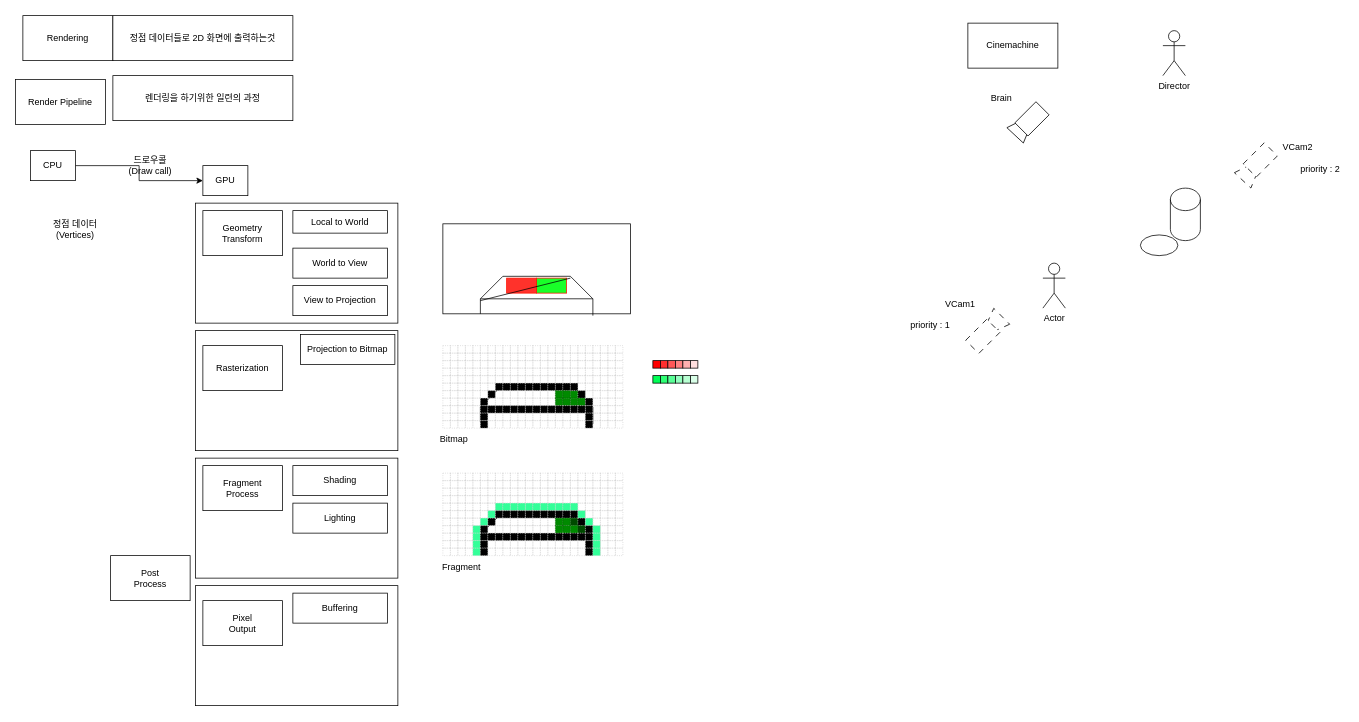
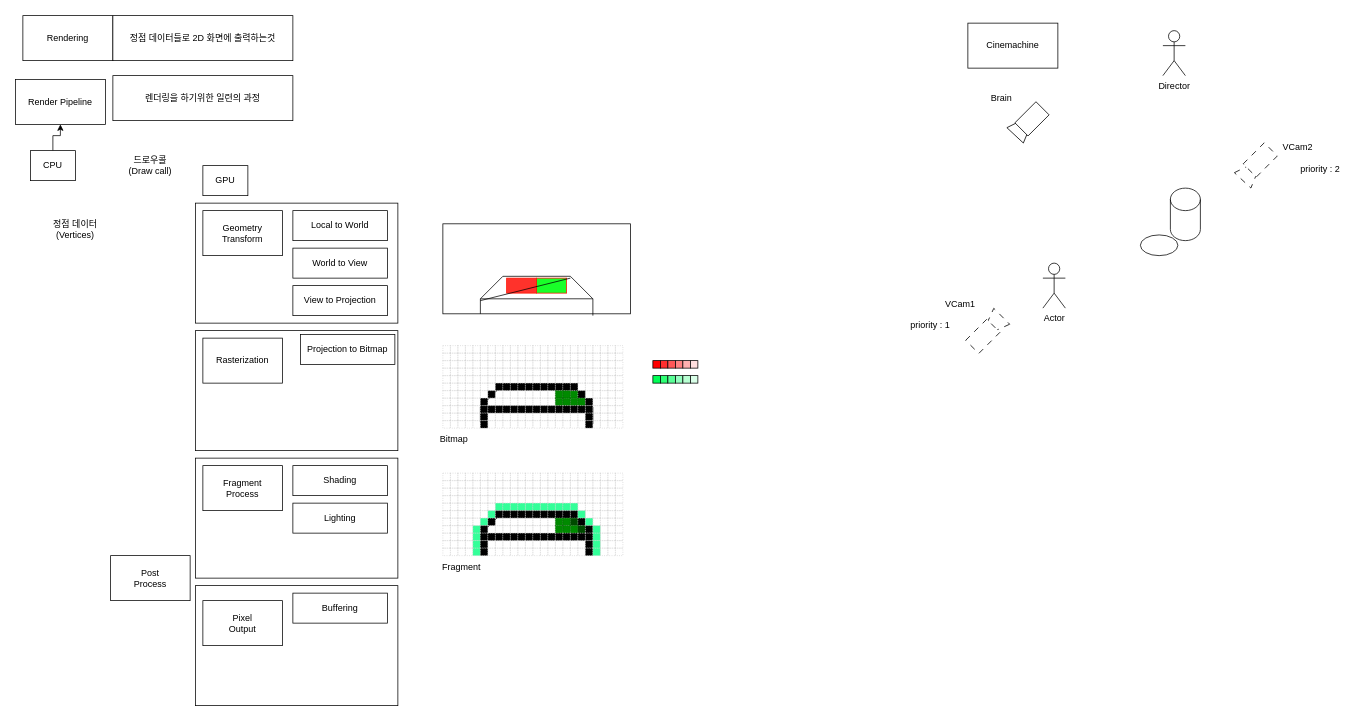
(108, 165) -> (58, 135)
(340, 222) -> (340, 225)
(243, 368) -> (243, 360)
